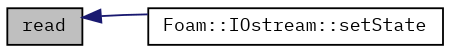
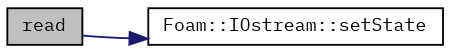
(125, 15) -> (106, 37)
